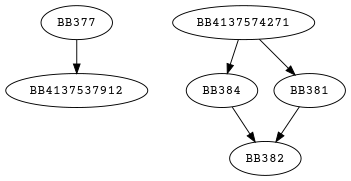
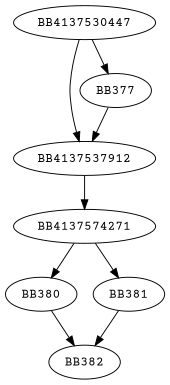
none -> (85, 23)
(222, 91) -> (41, 294)
none -> (85, 188)
